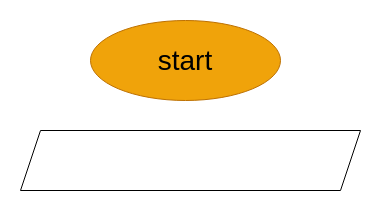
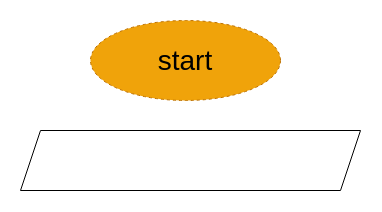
(186, 61) -> (186, 61)
